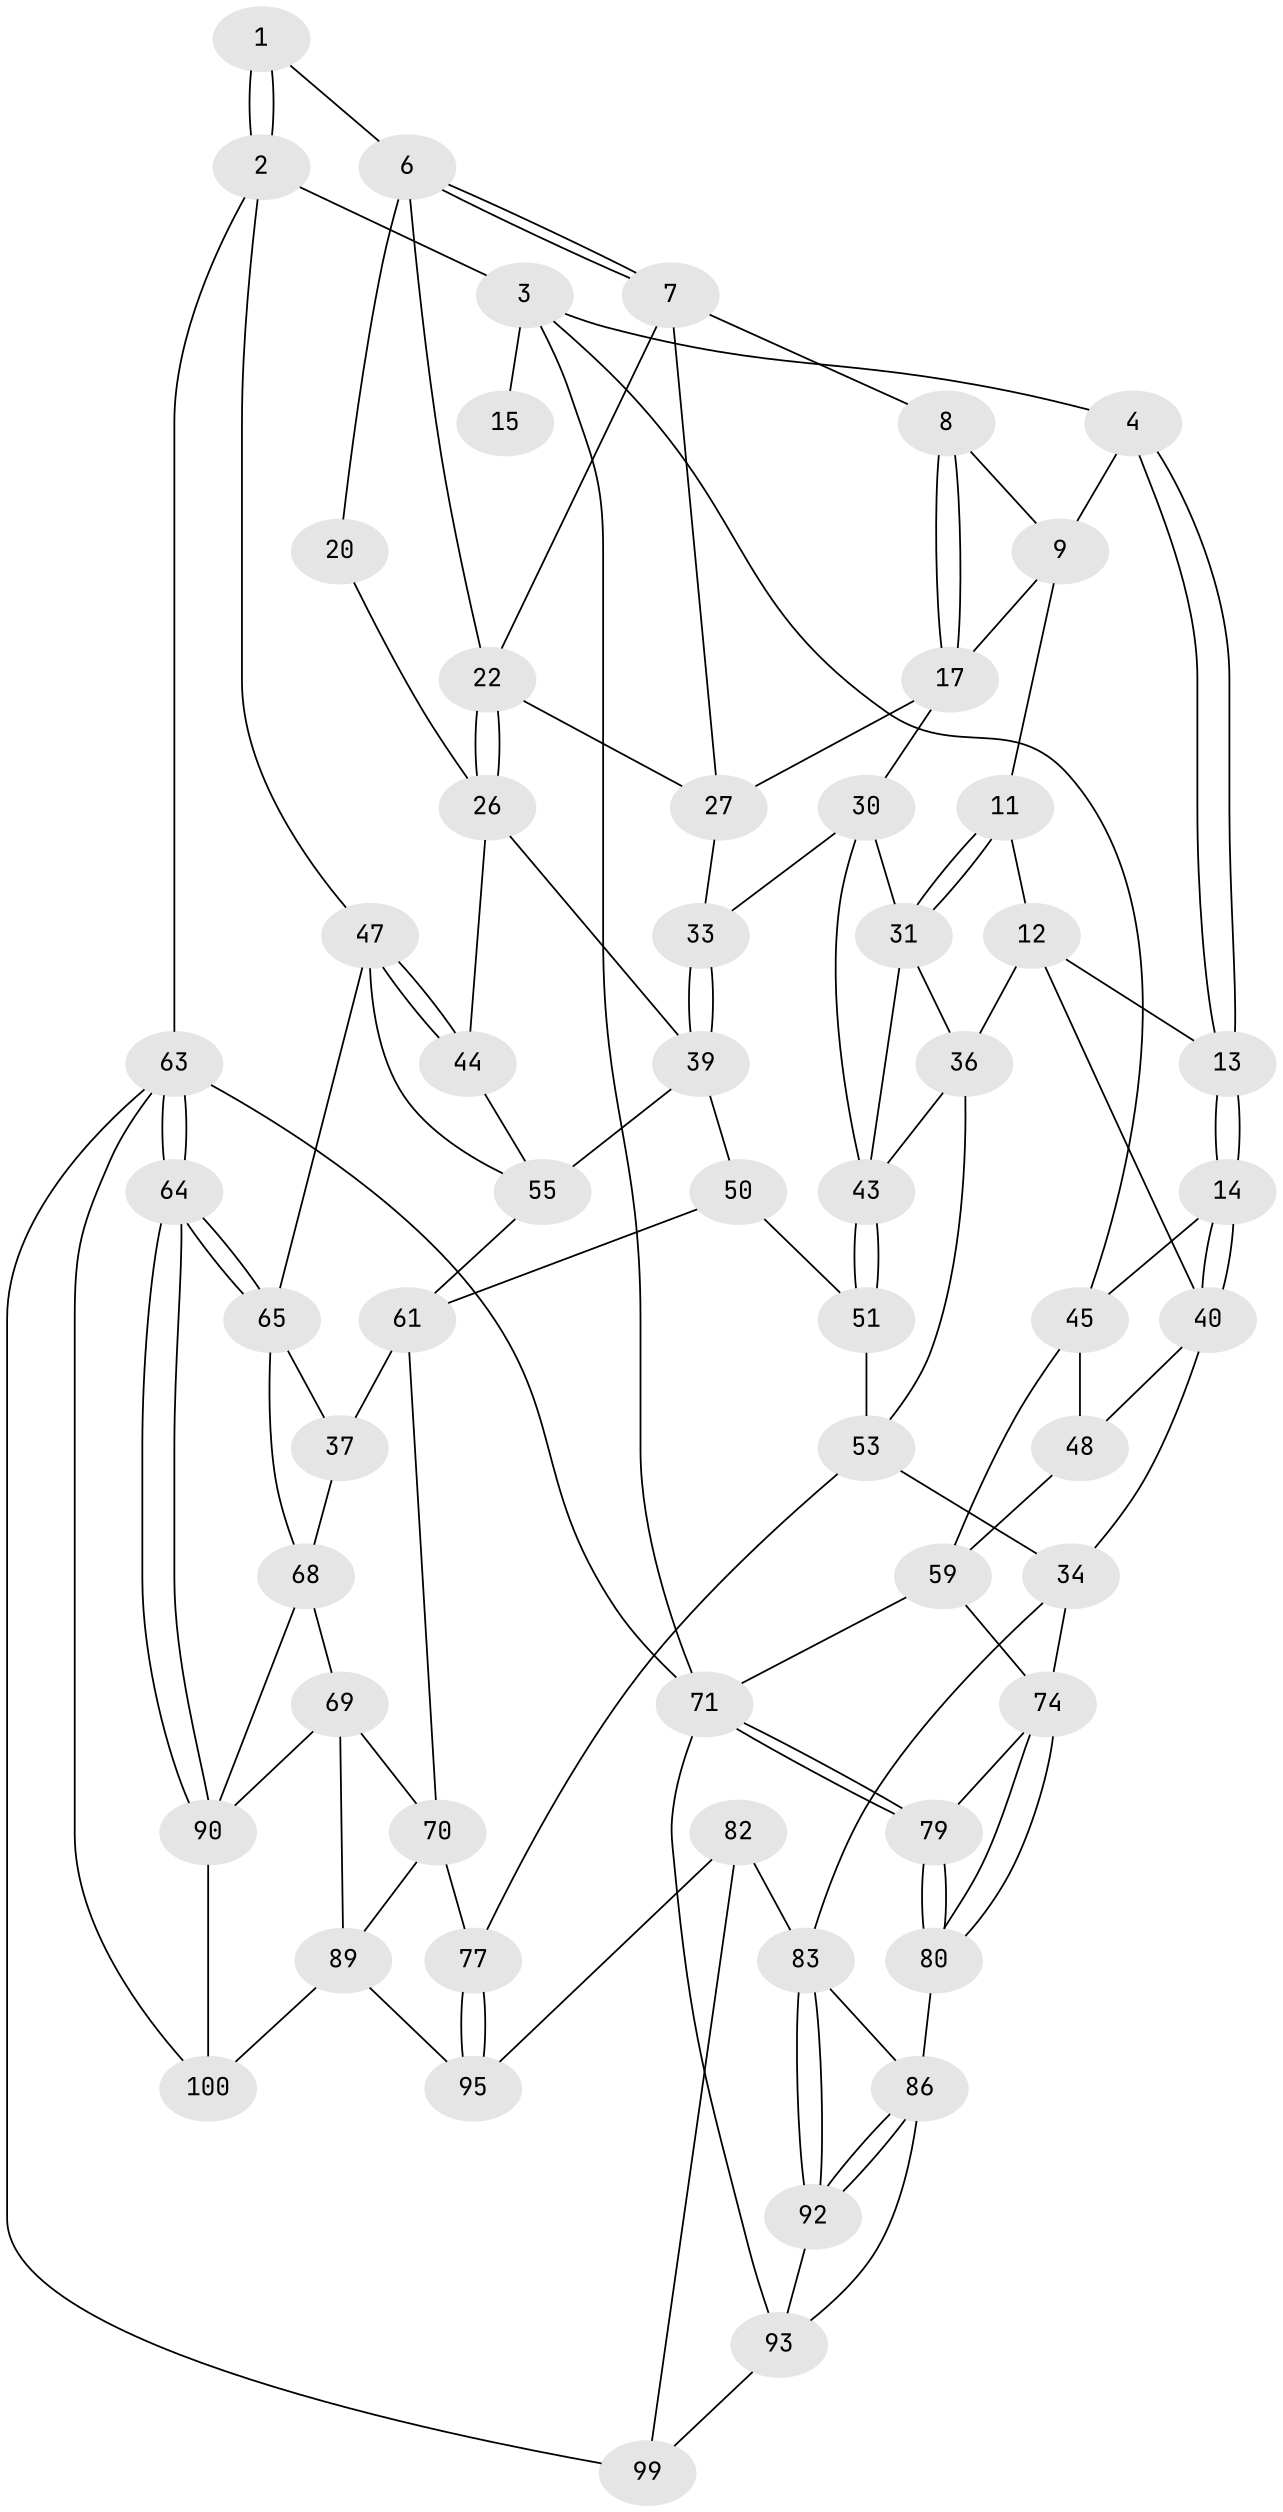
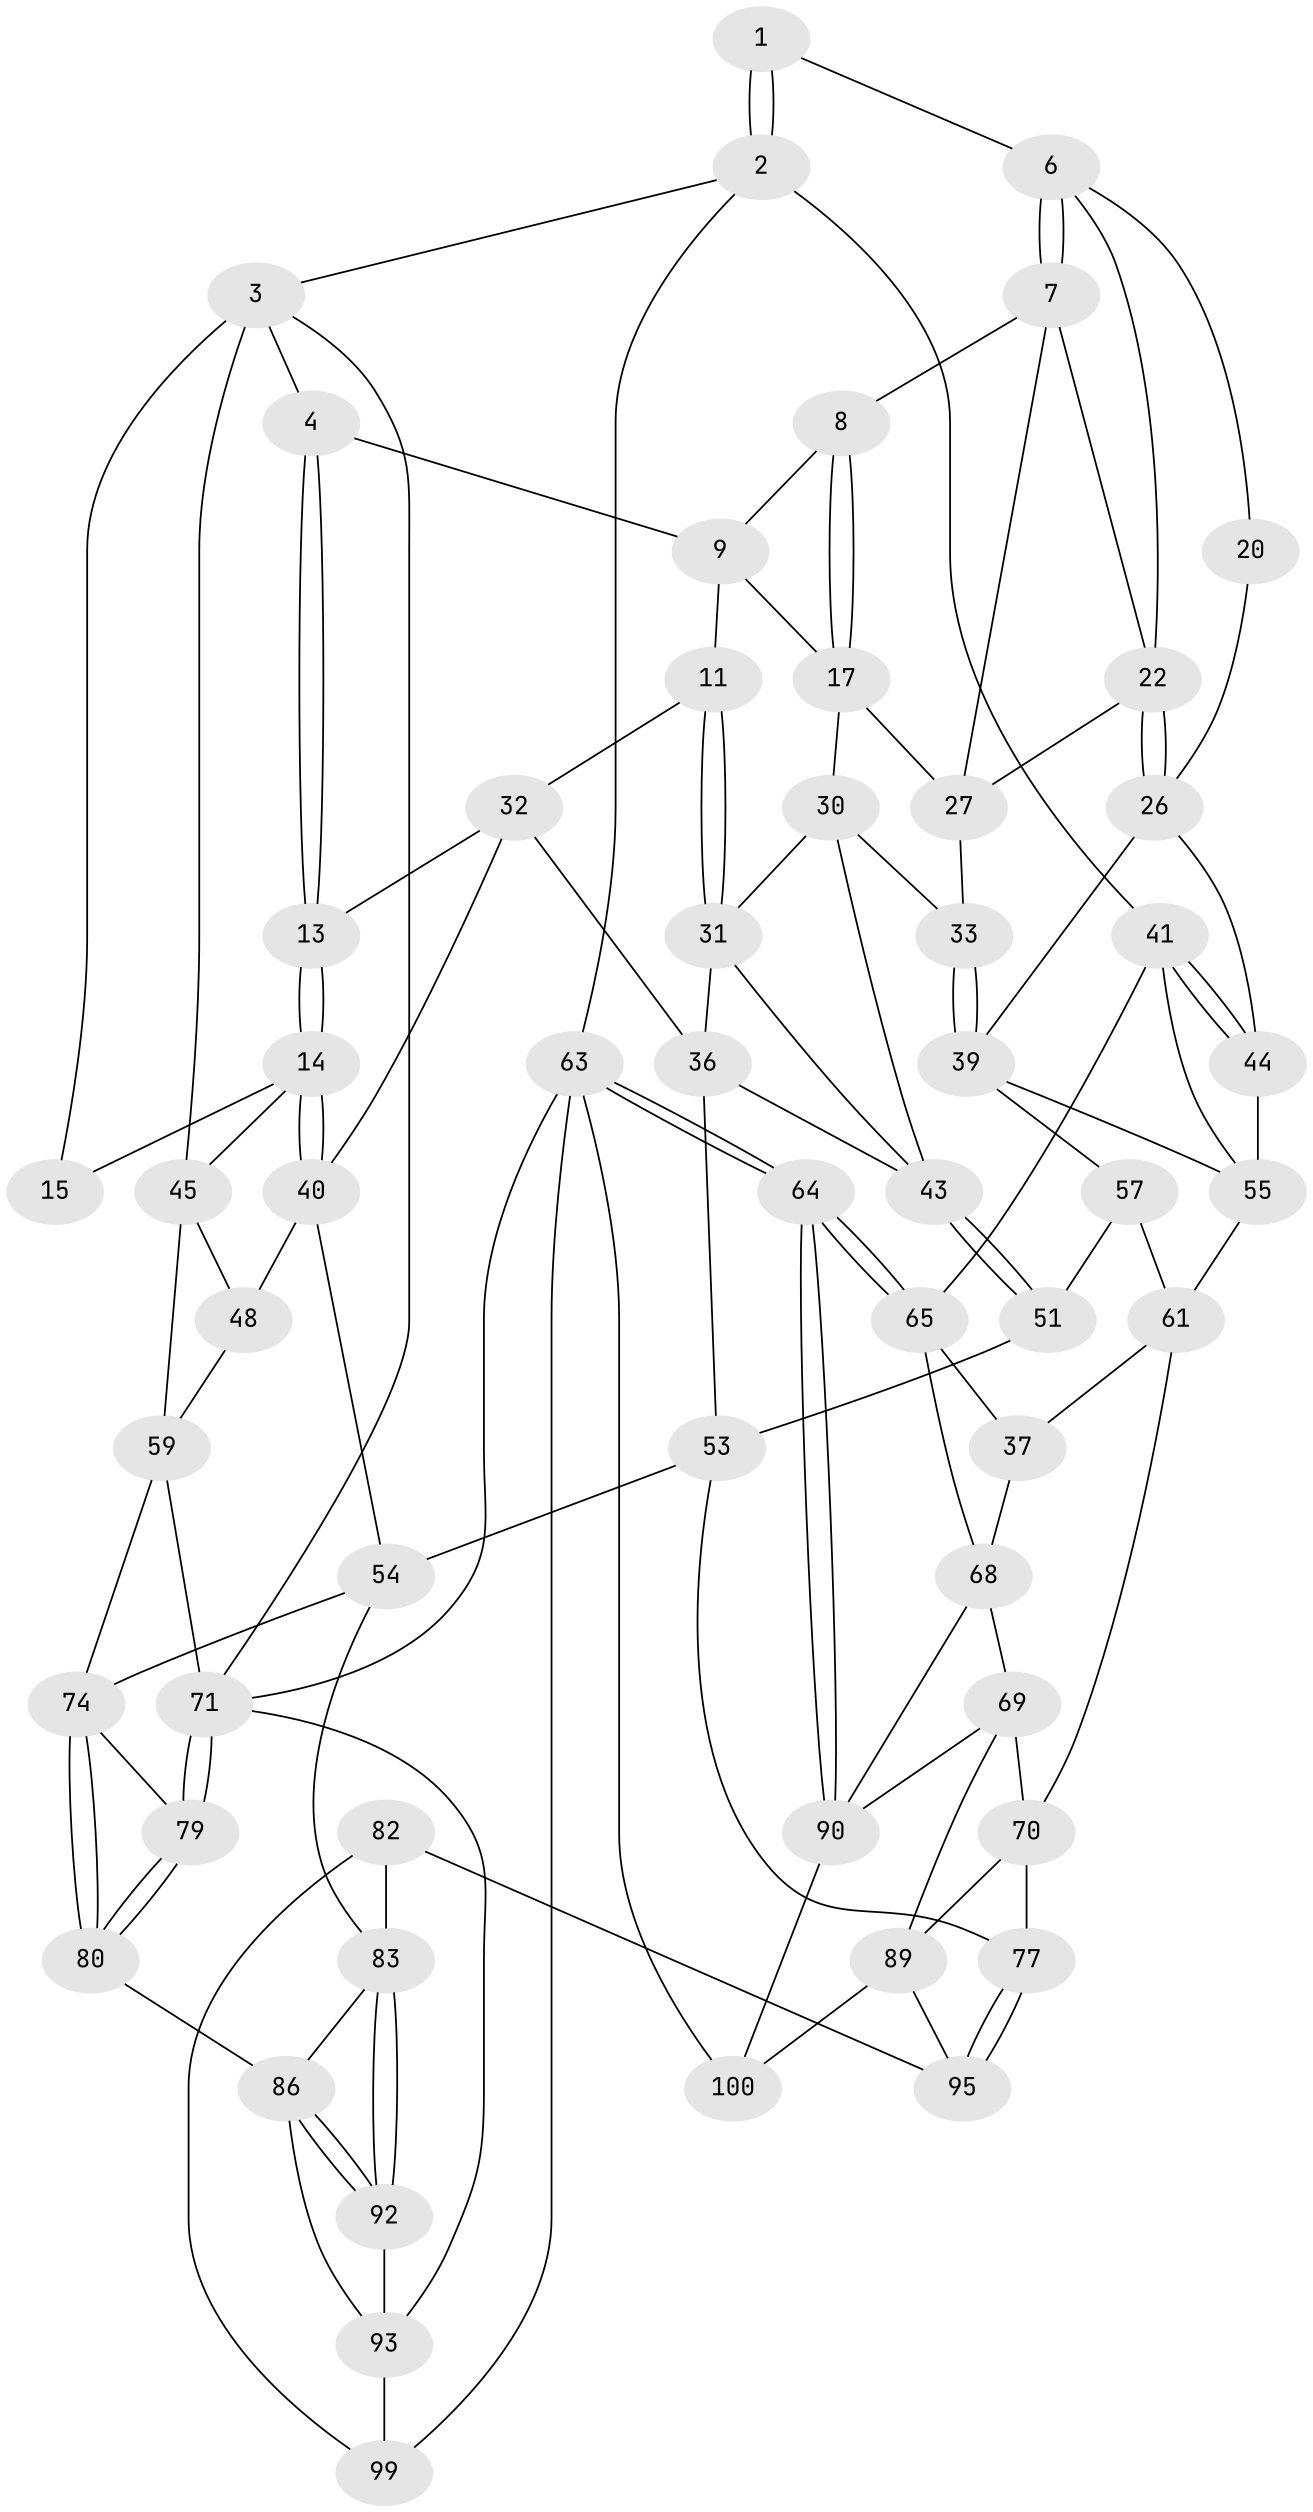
(370, 936) -> (1160, 936)
(1032, 936) -> (514, 808)
none -> (174, 1132)
(738, 1192) -> (1130, 1192)
(1071, 1576) -> (386, 1576)
